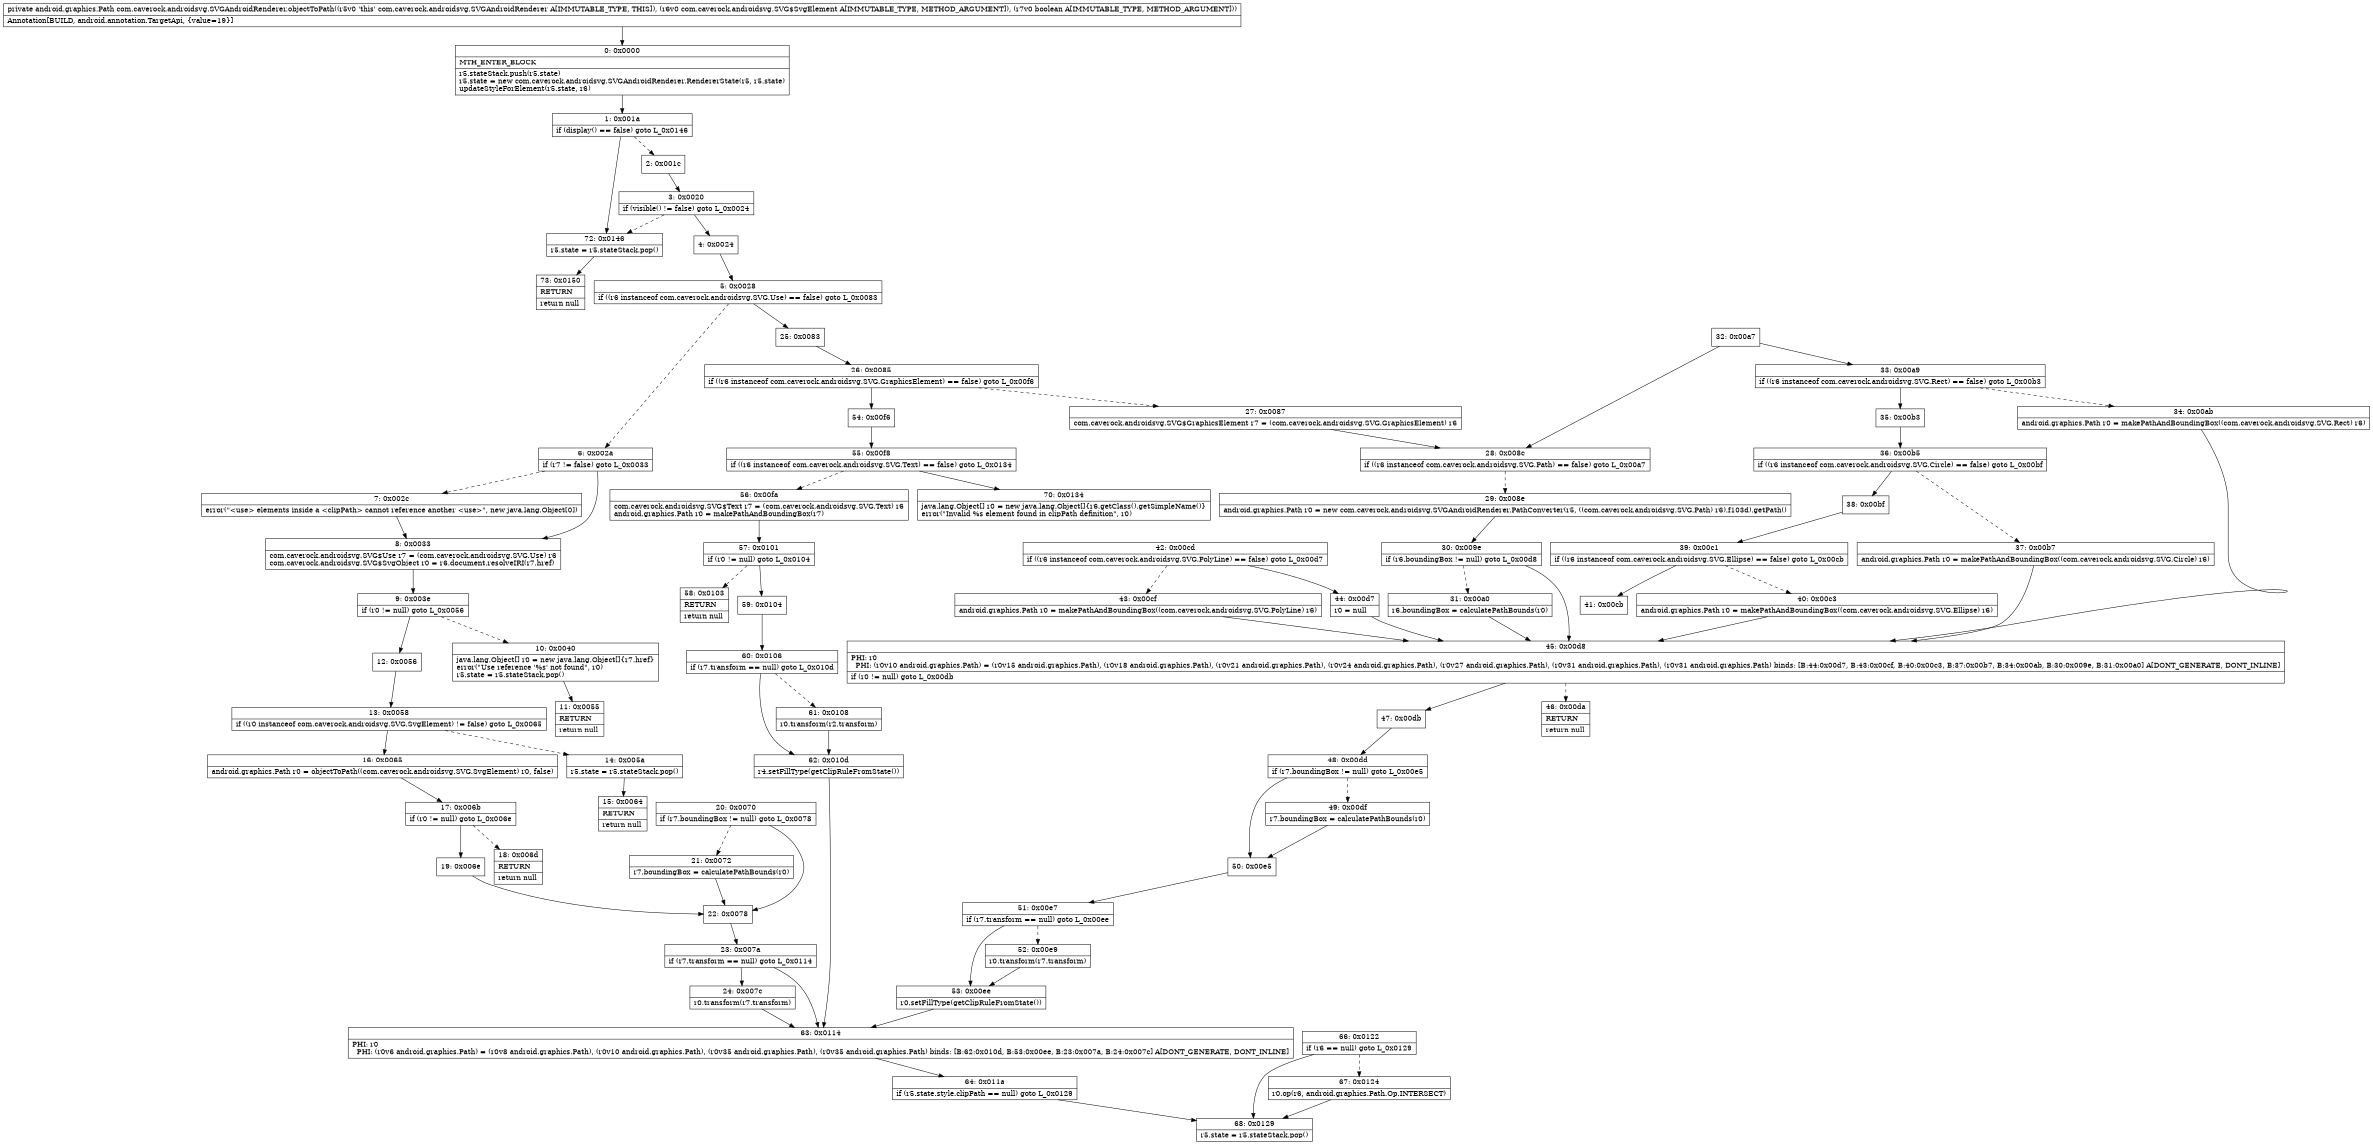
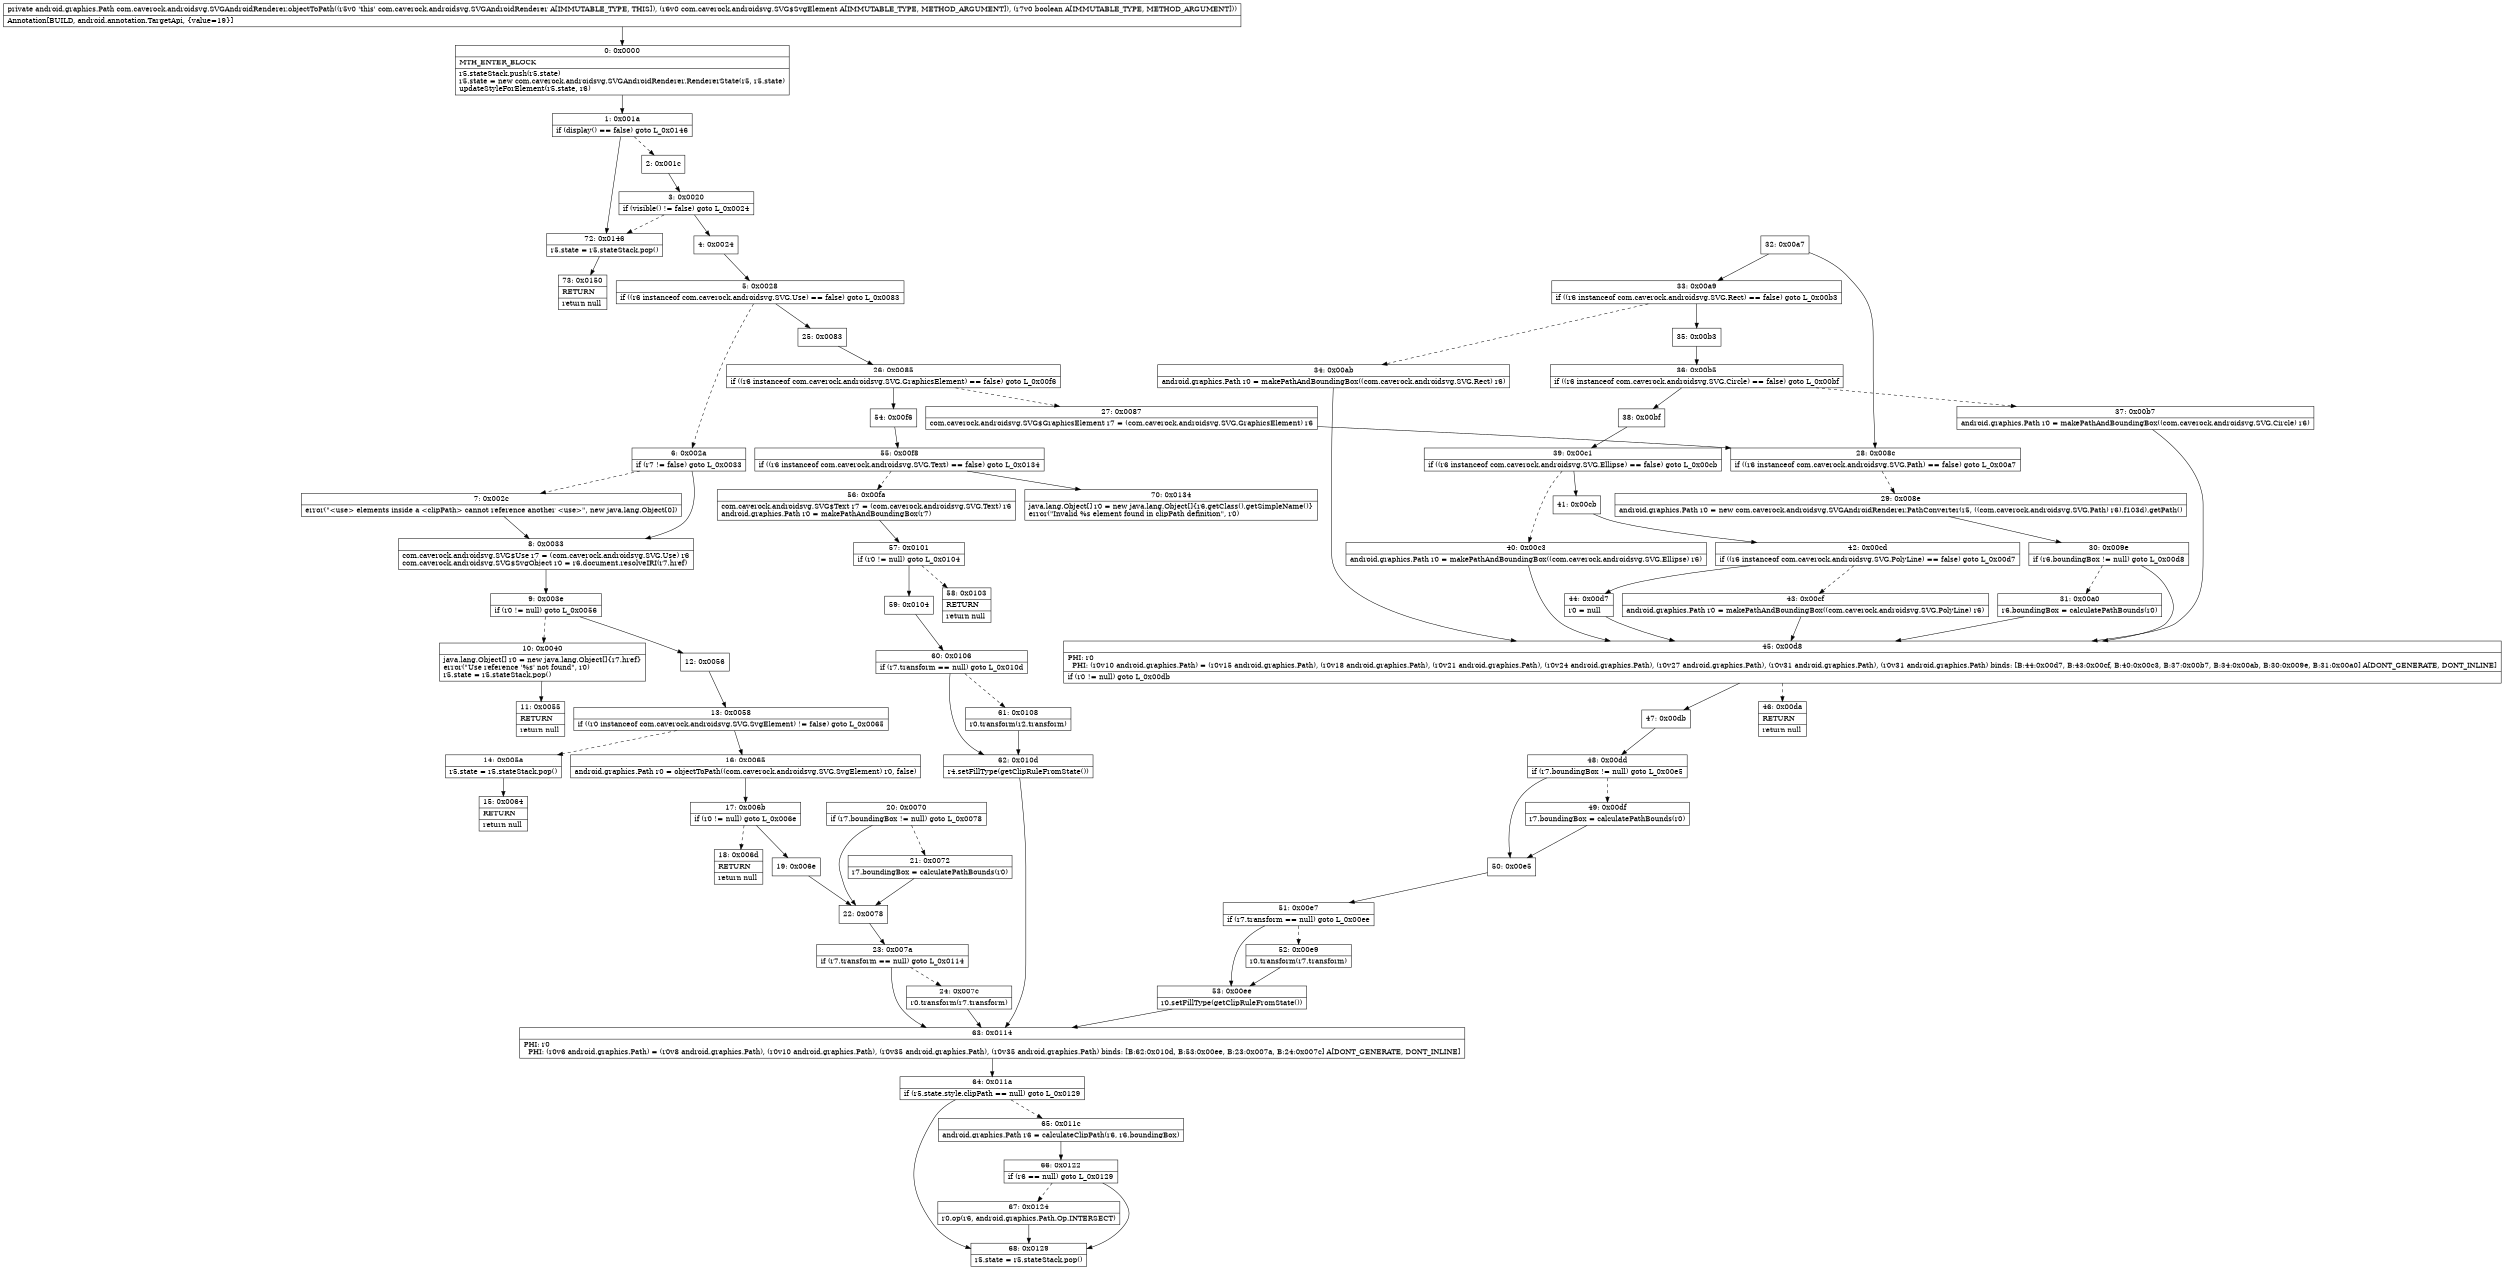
none -> (1672, 532)
(741, 974) -> (924, 975)
none -> (1061, 1130)
